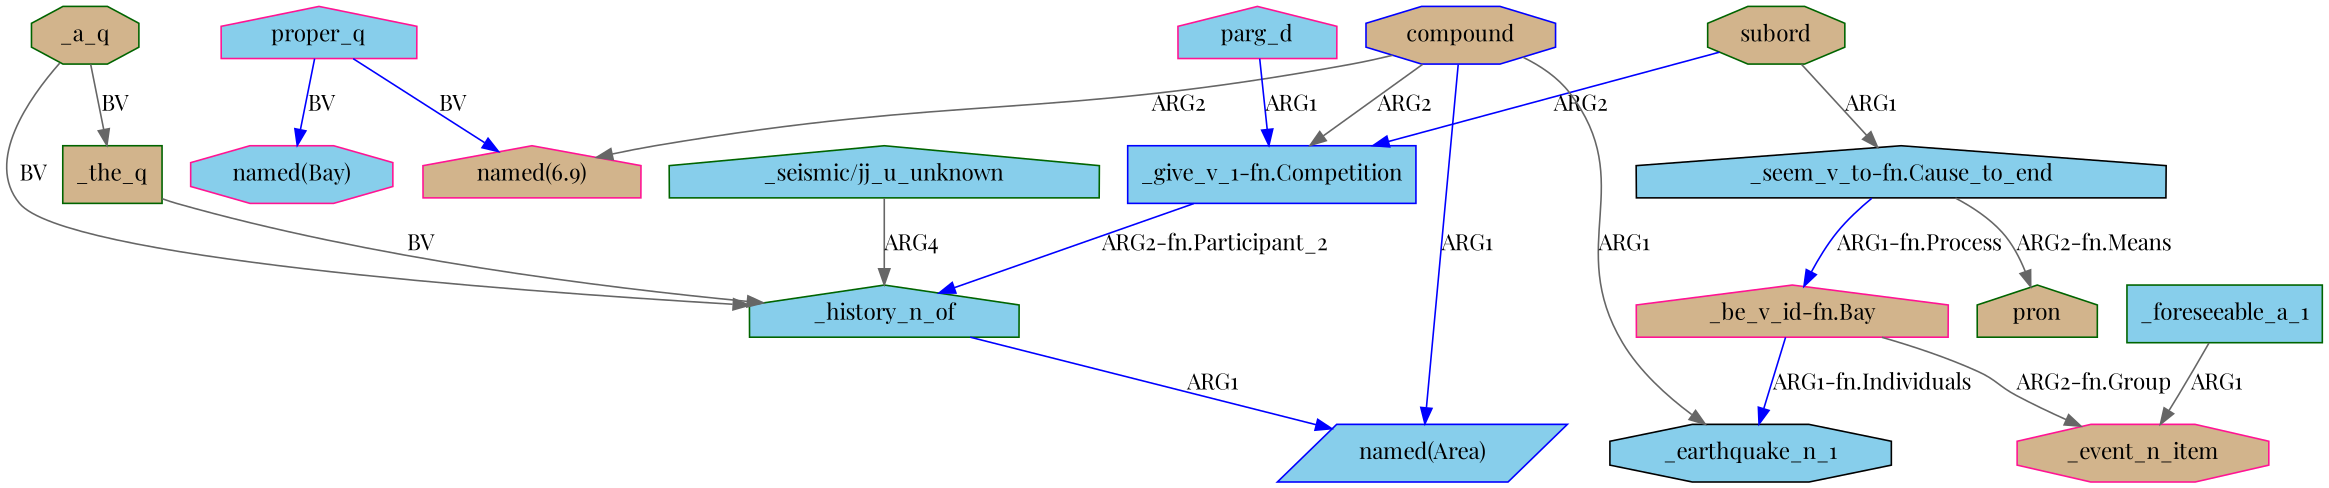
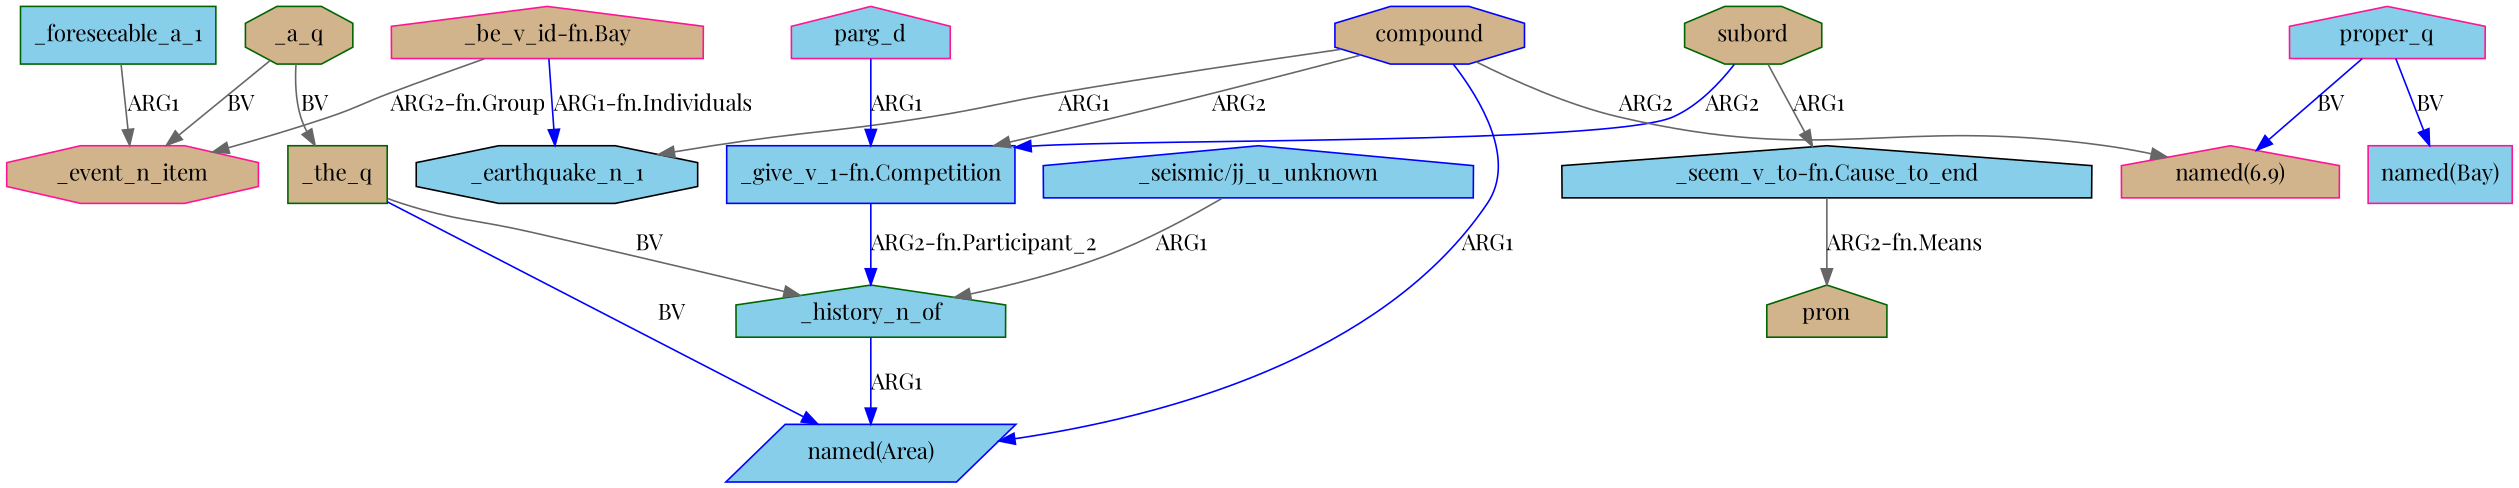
(292, 175) -> (2440, 175)
(884, 175) -> (1258, 175)
(1837, 232) -> none
(911, 244) -> (1182, 244)
(293, 267) -> (225, 98)
none -> (595, 309)
